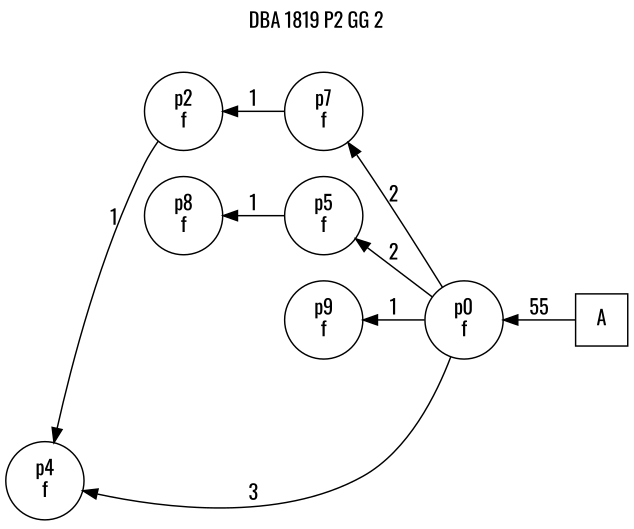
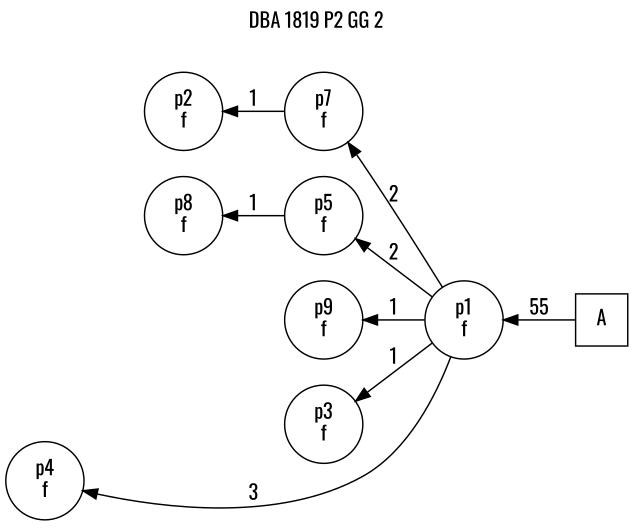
(98, 281) -> none
(464, 320) -> (464, 320)
none -> (324, 424)
